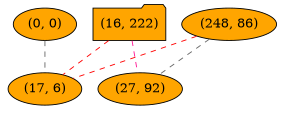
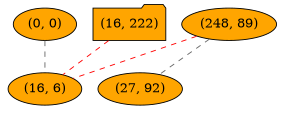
(229, 24) -> (229, 24)
(134, 52) -> none
(45, 89) -> (45, 89)
